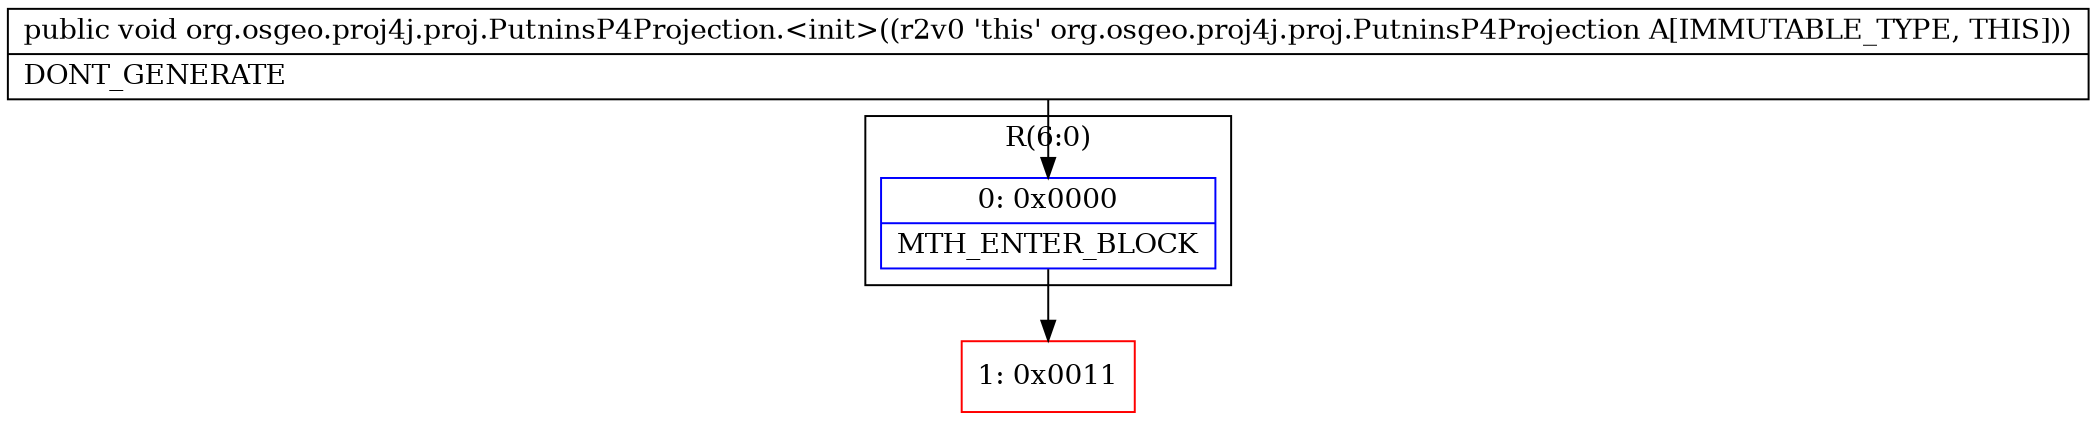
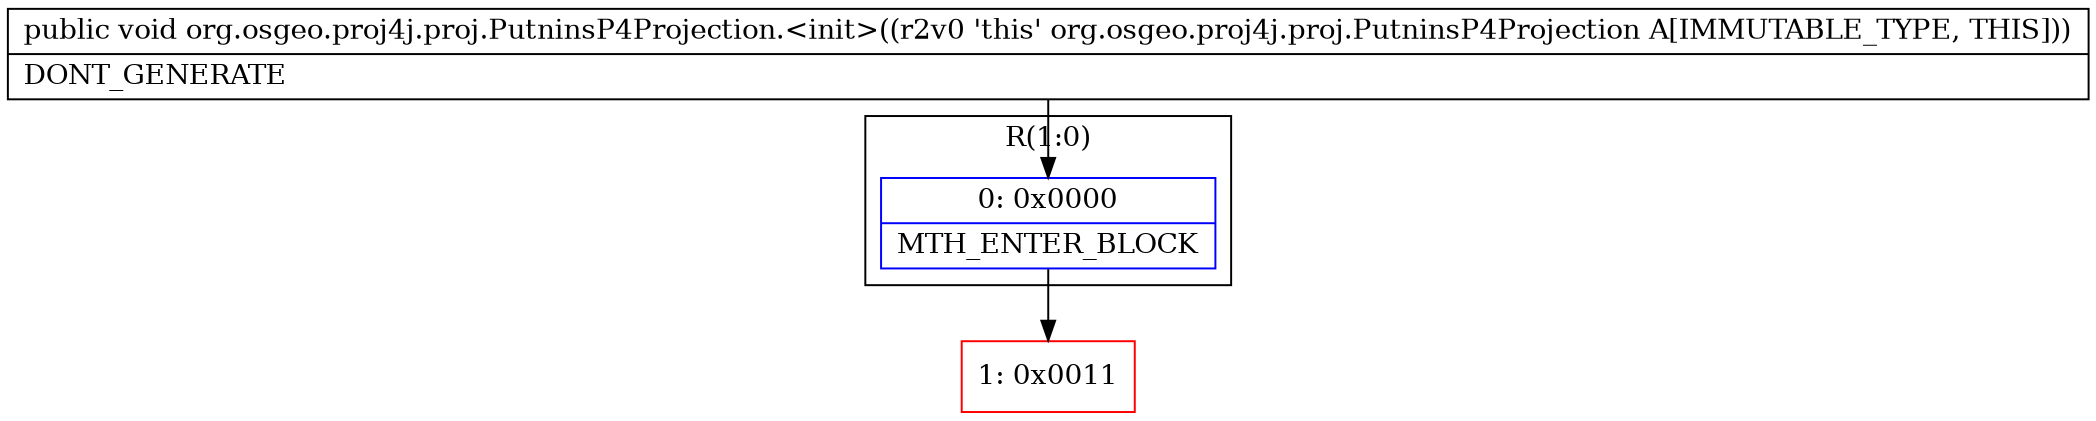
(1048, 139) -> (1048, 139)
